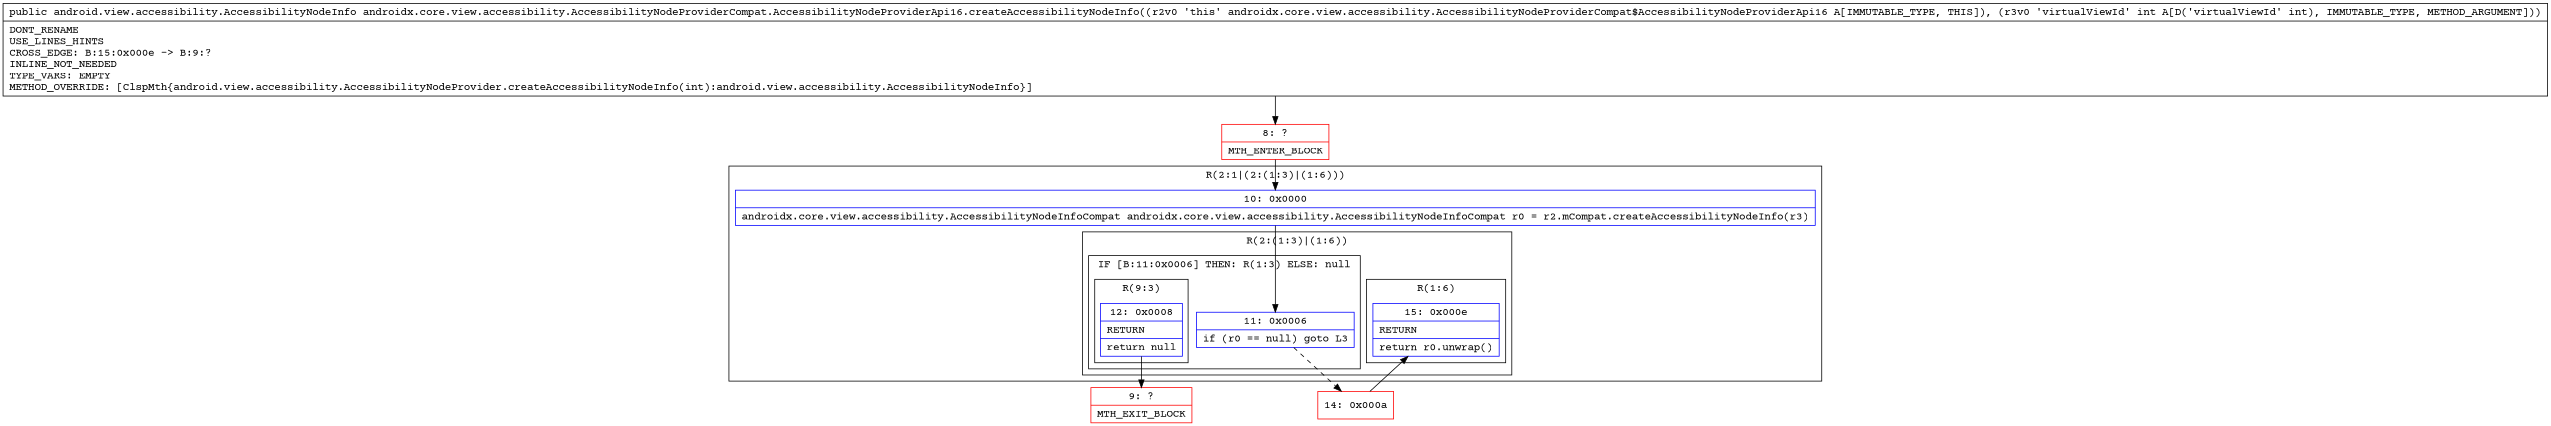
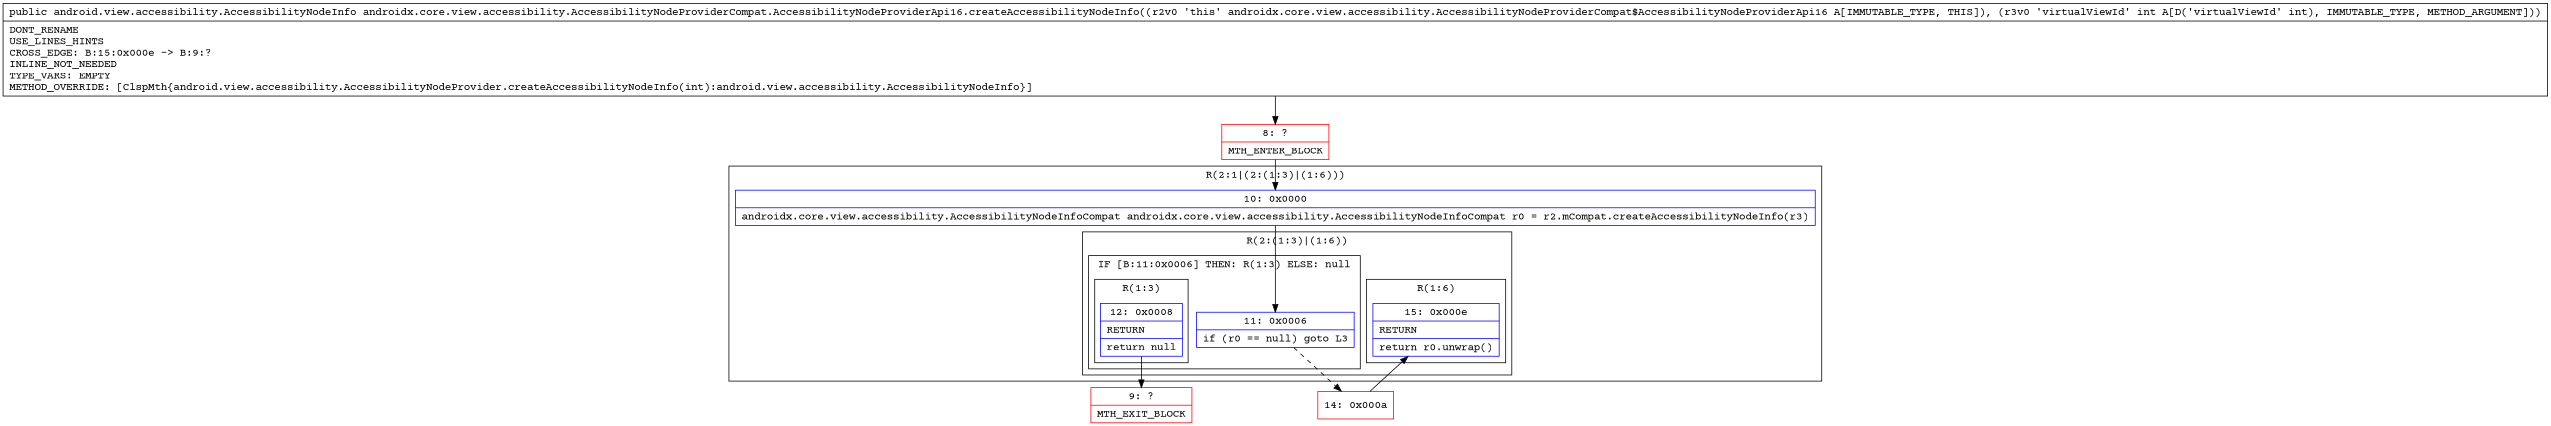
(1141, 288) -> (1141, 288)
